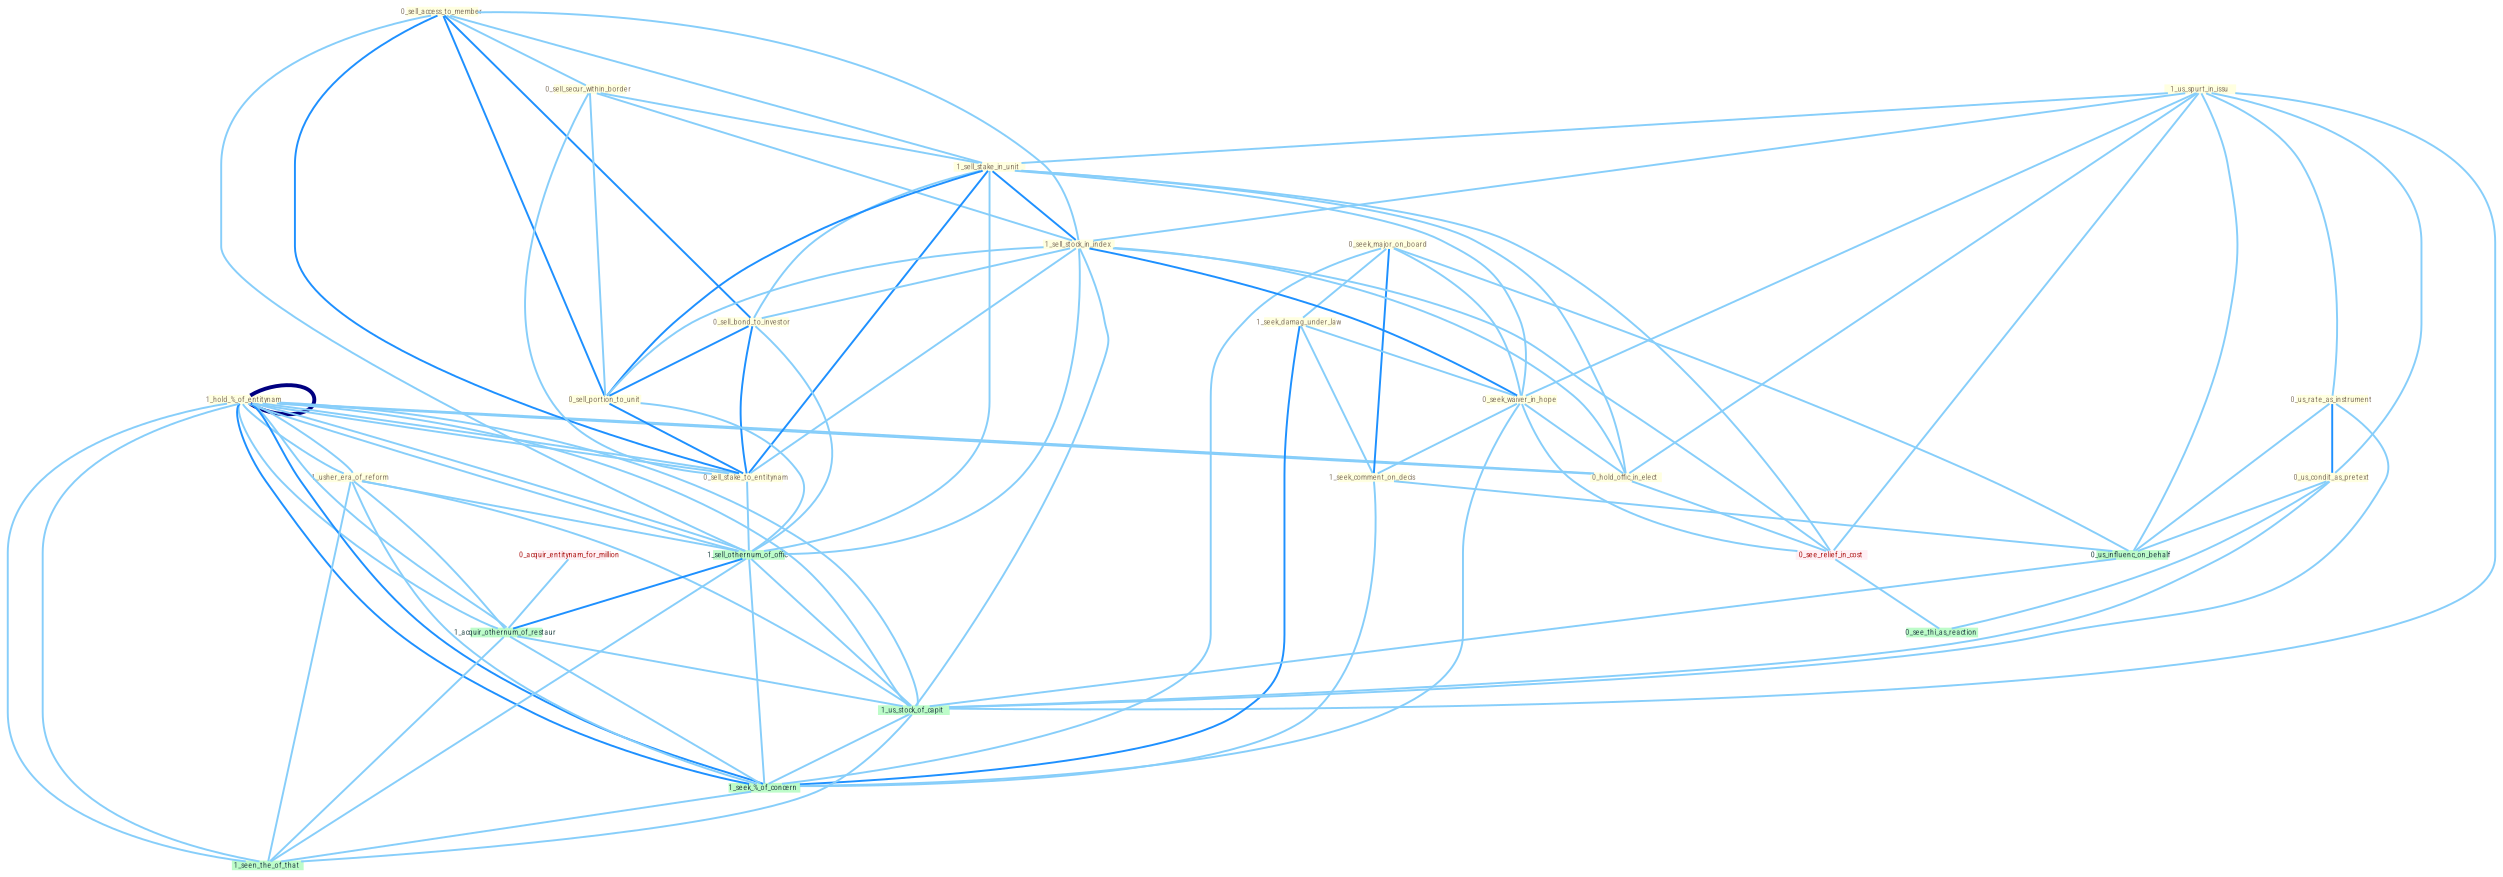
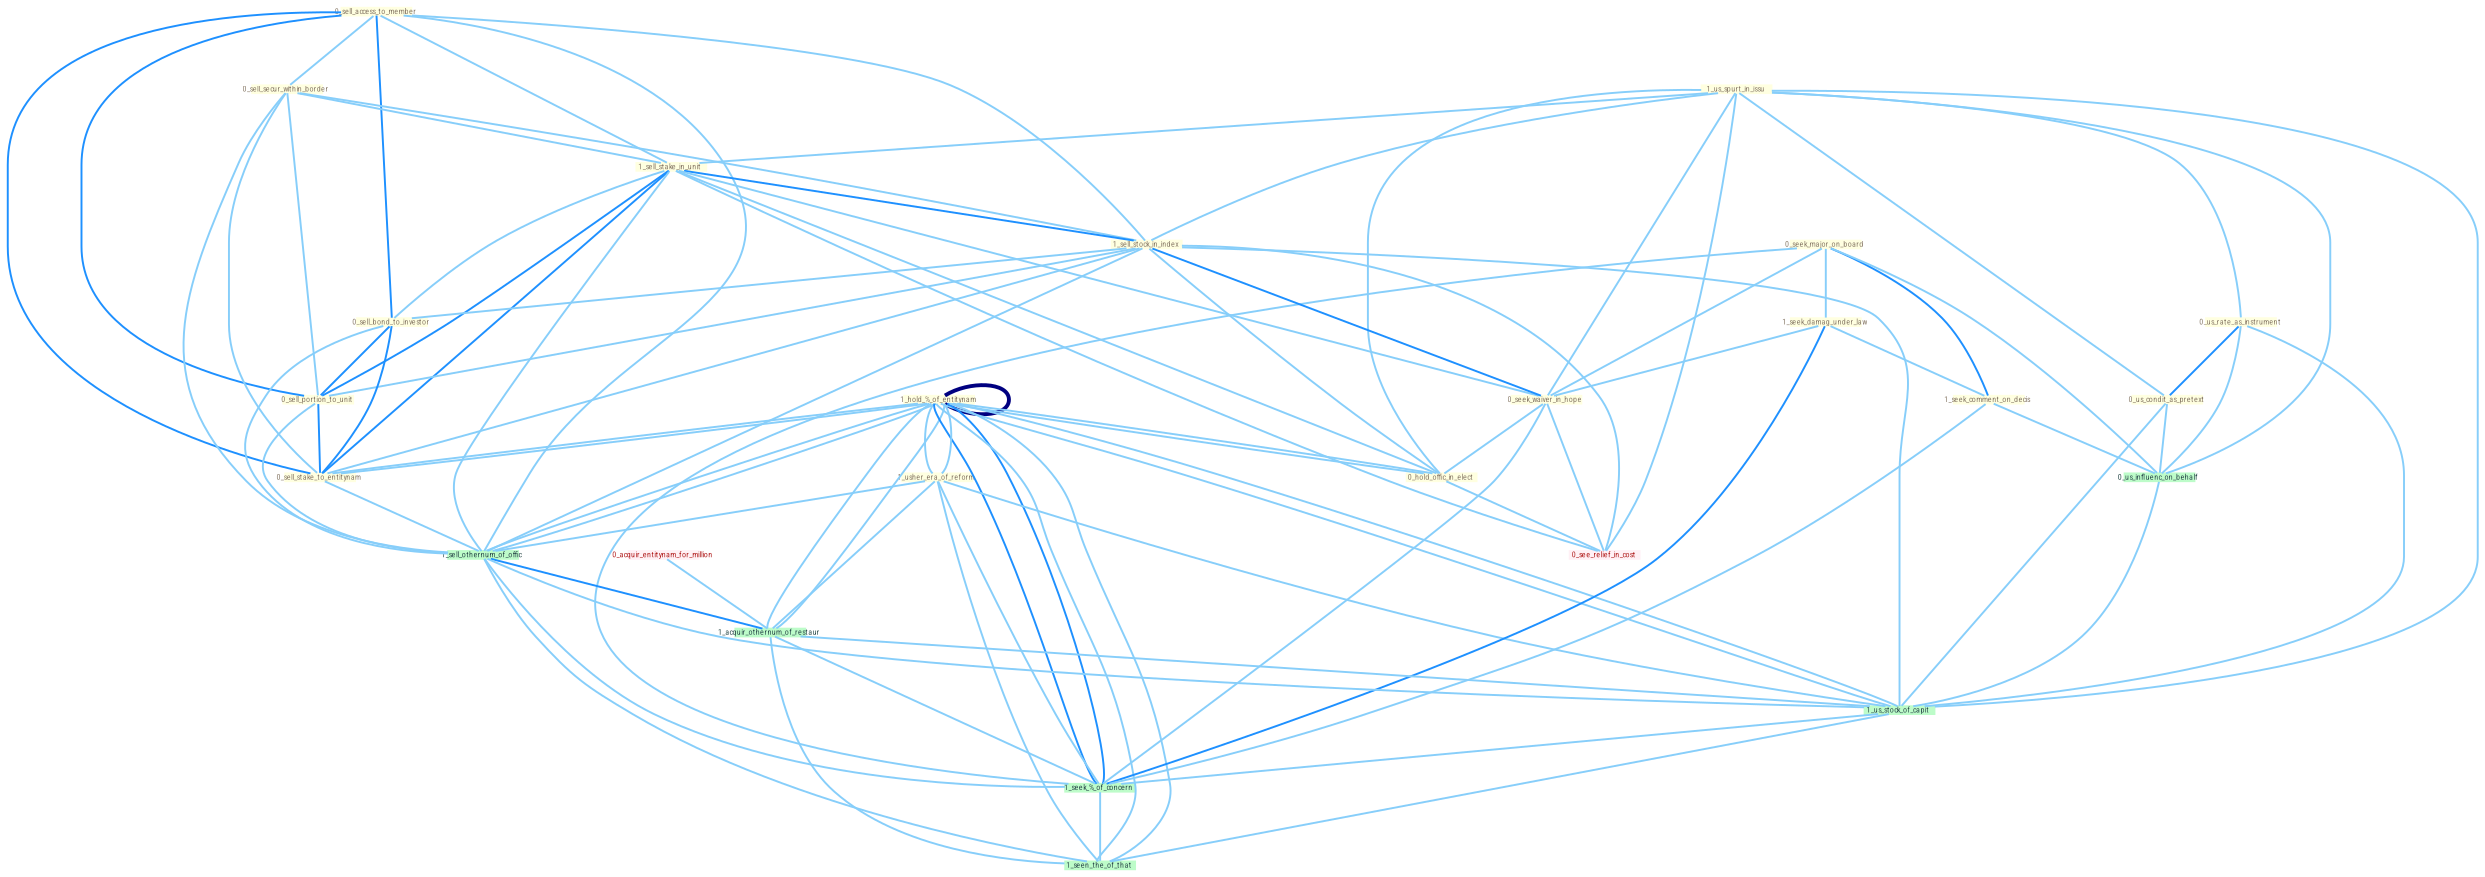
none -> (191, 393)
(1447, 439) -> none
(1942, 633) -> none
